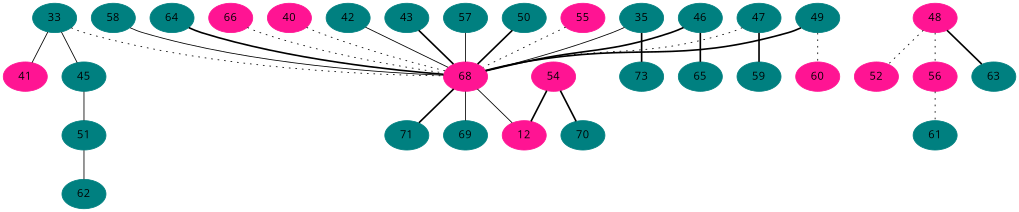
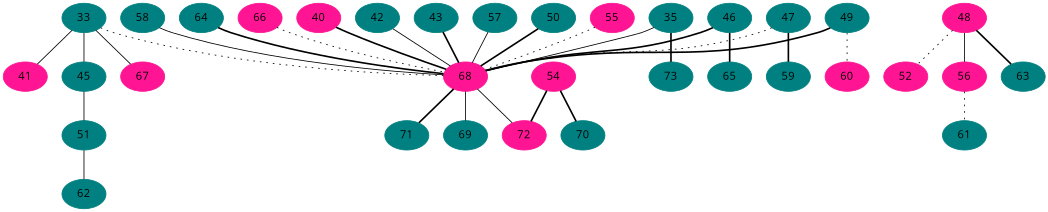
(935, 47) -> (964, 47)
(375, 52) -> (391, 49)
none -> (143, 77)
(524, 135) -> (524, 135)
